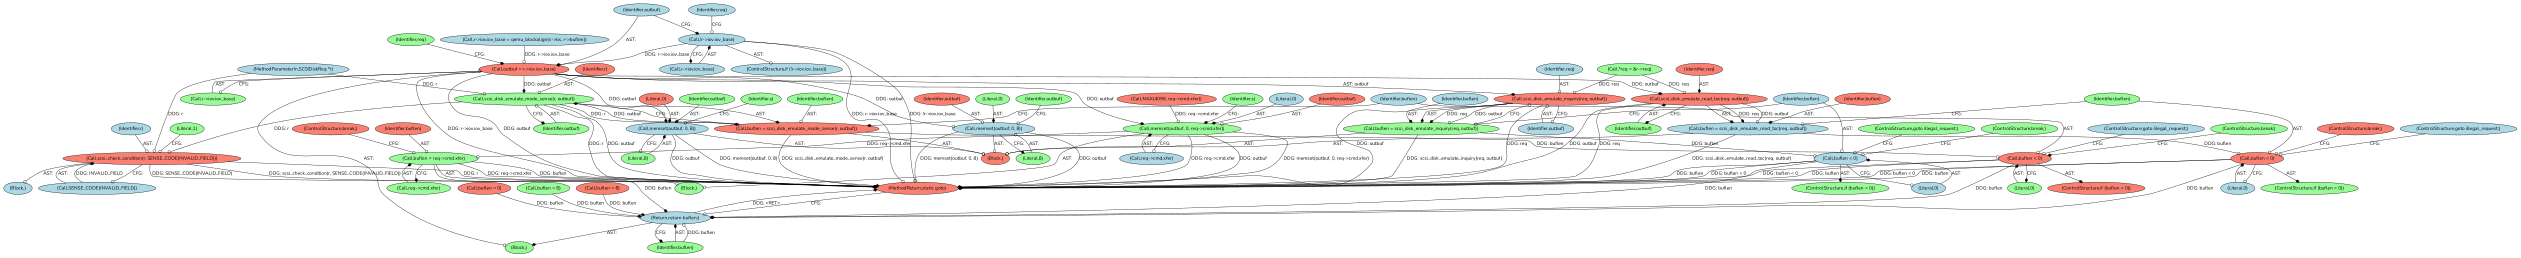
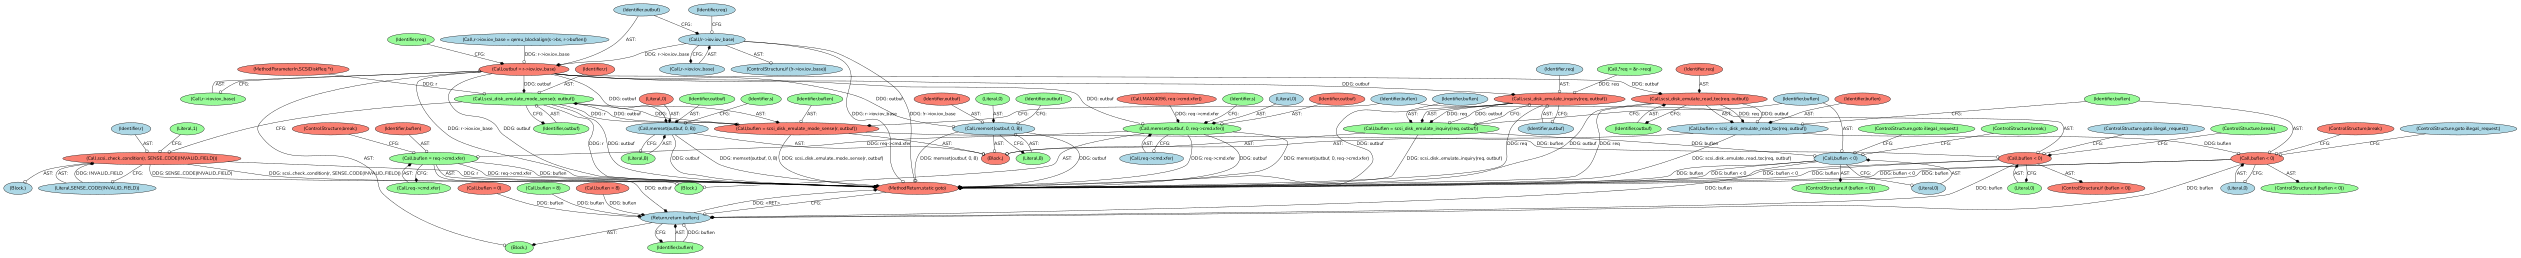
(293, 69) -> (293, 69)
(837, 83) -> (837, 83)
(1356, 84) -> (1356, 84)
(1663, 84) -> none
(184, 89) -> none
(1174, 113) -> (1174, 113)
(662, 114) -> (662, 114)
(282, 129) -> (282, 129)
(97, 188) -> (97, 188)
(658, 188) -> (658, 188)
